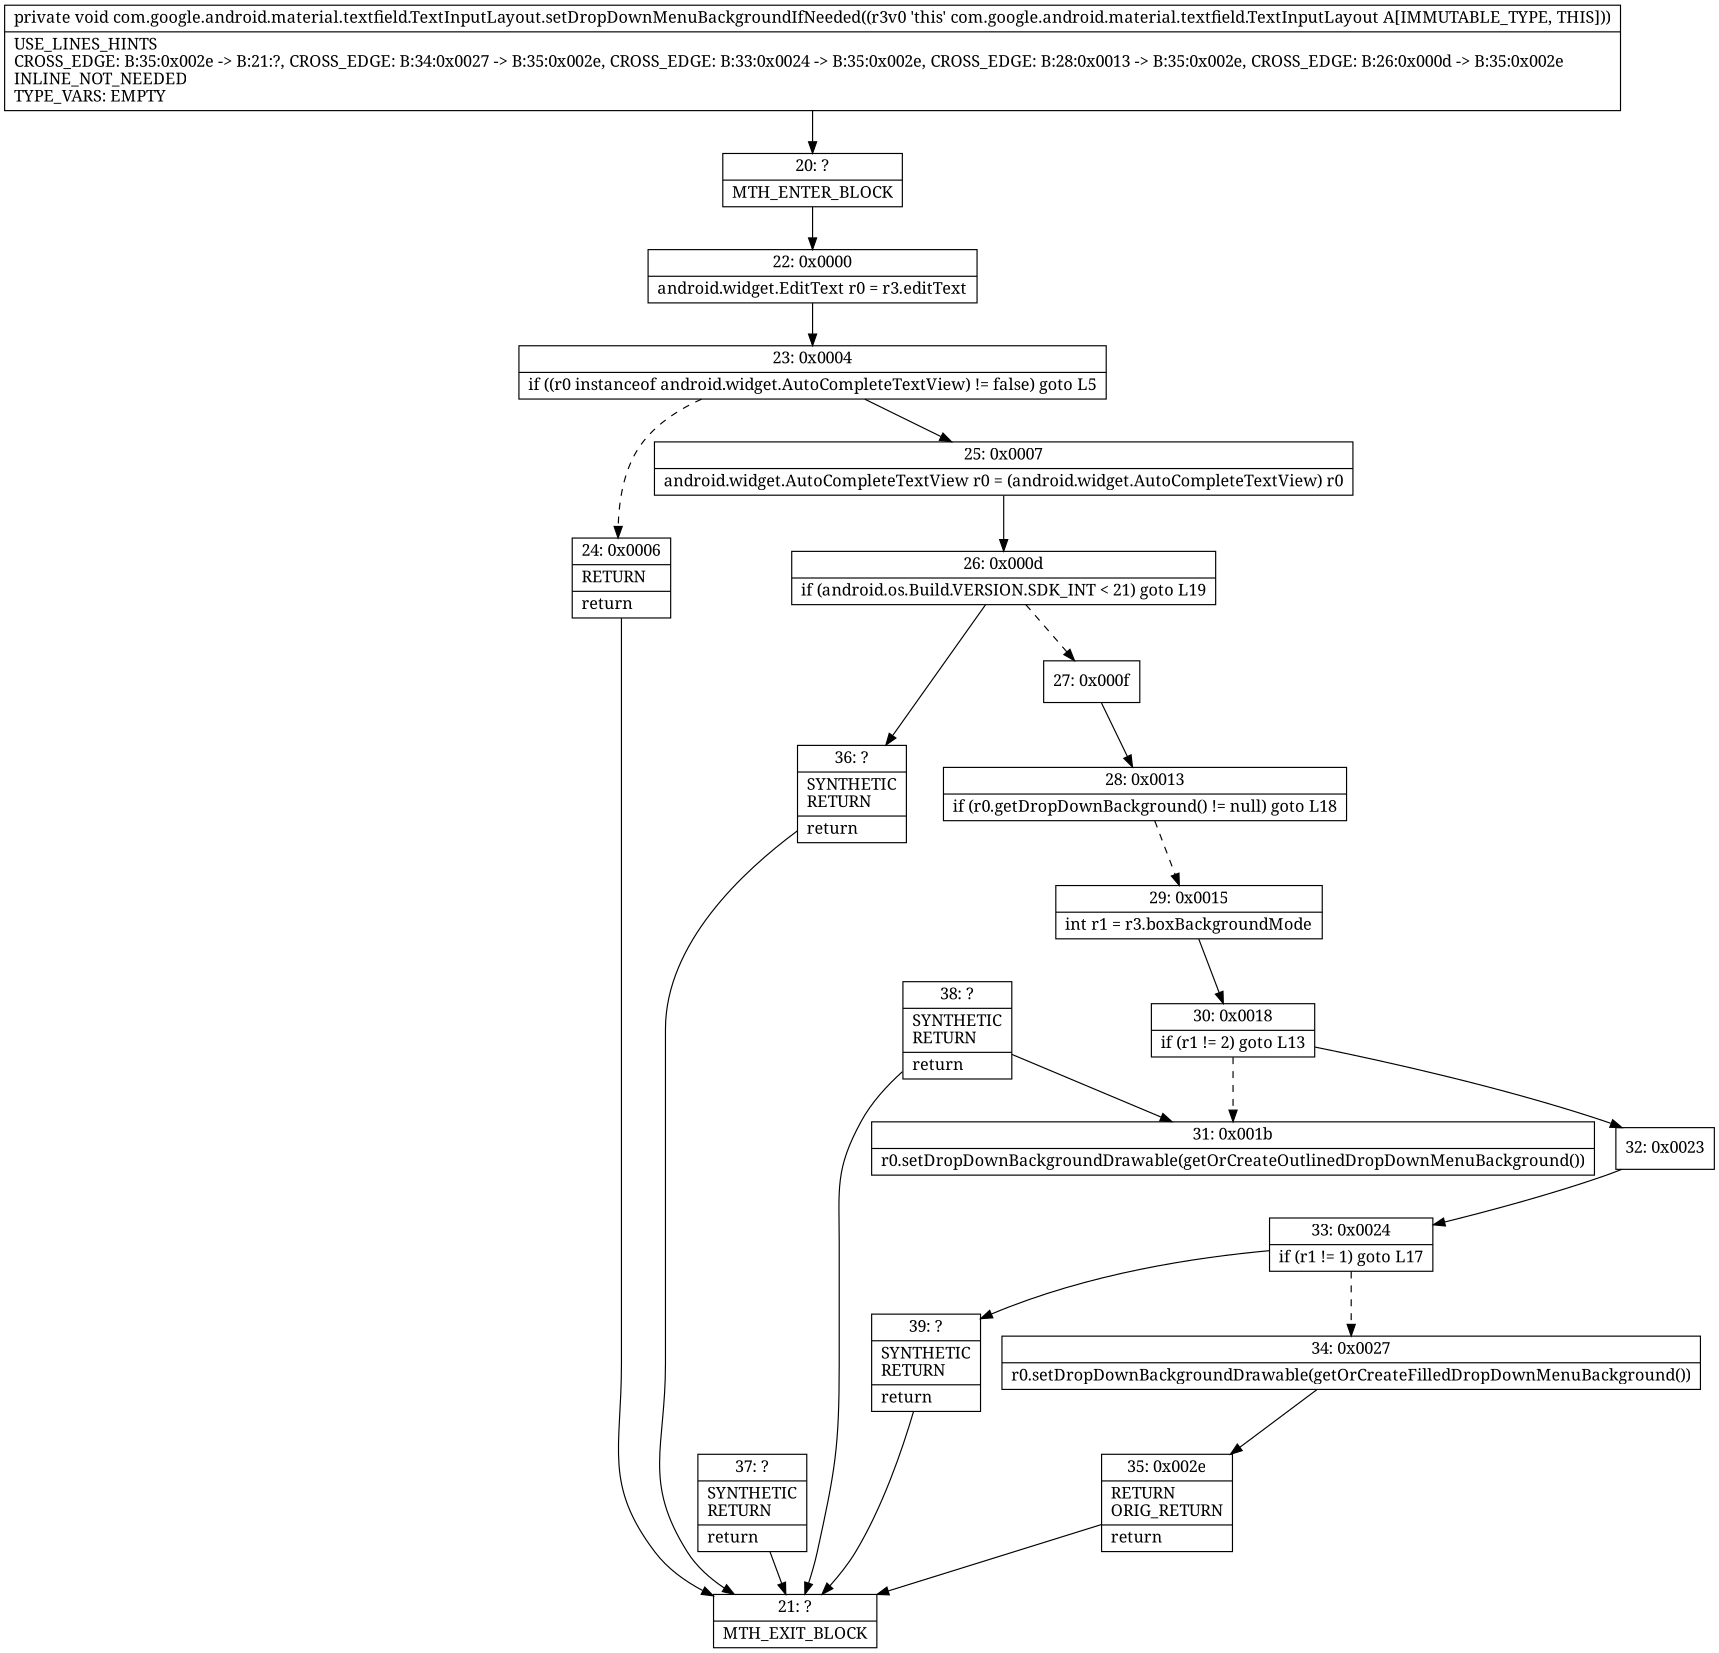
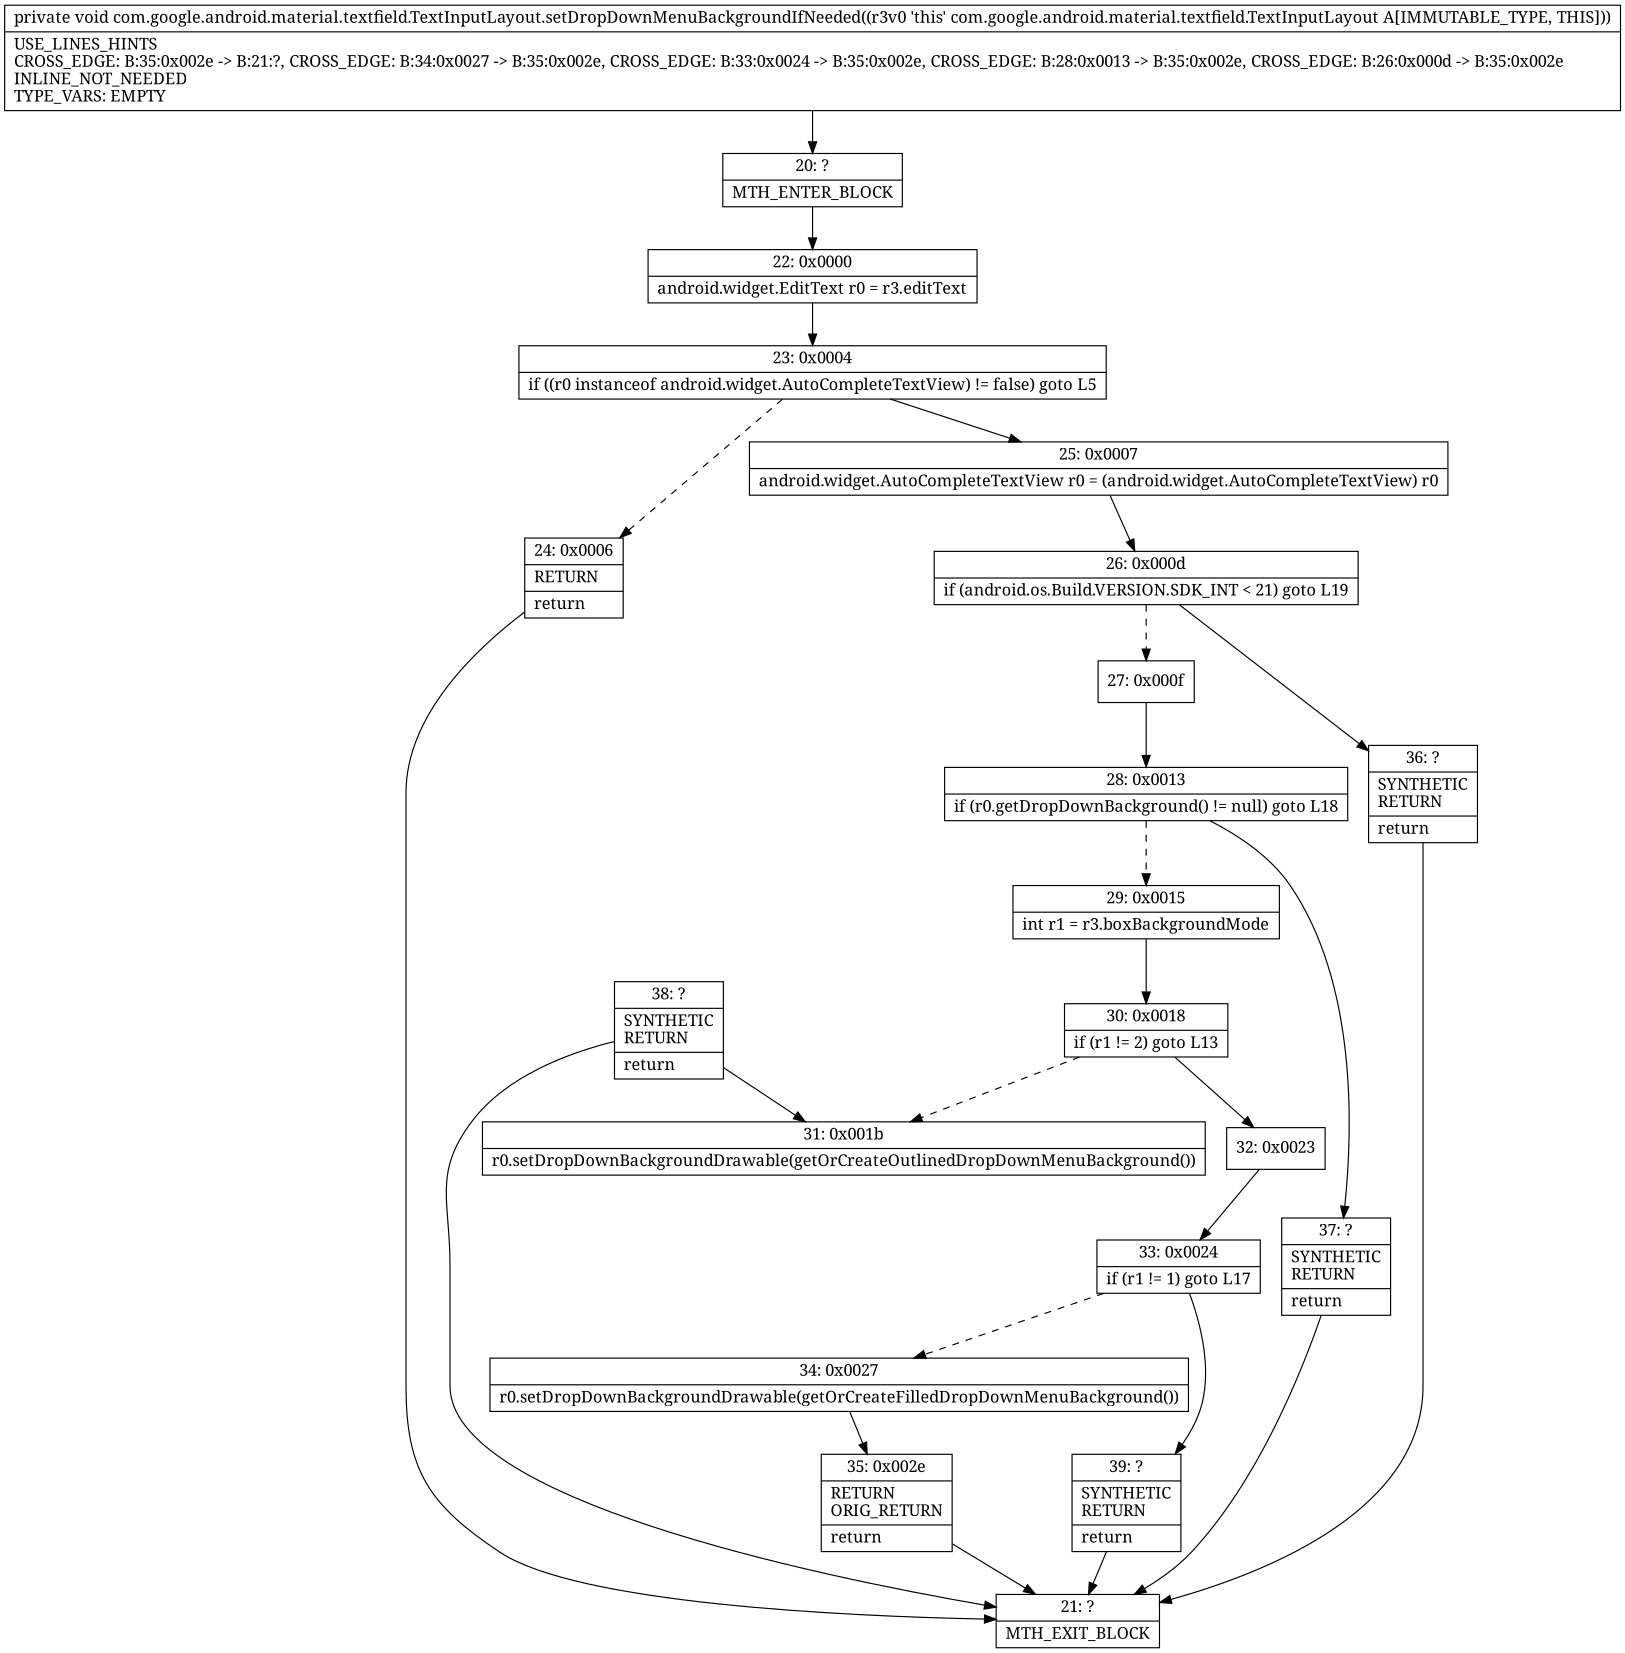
none -> (1334, 990)
